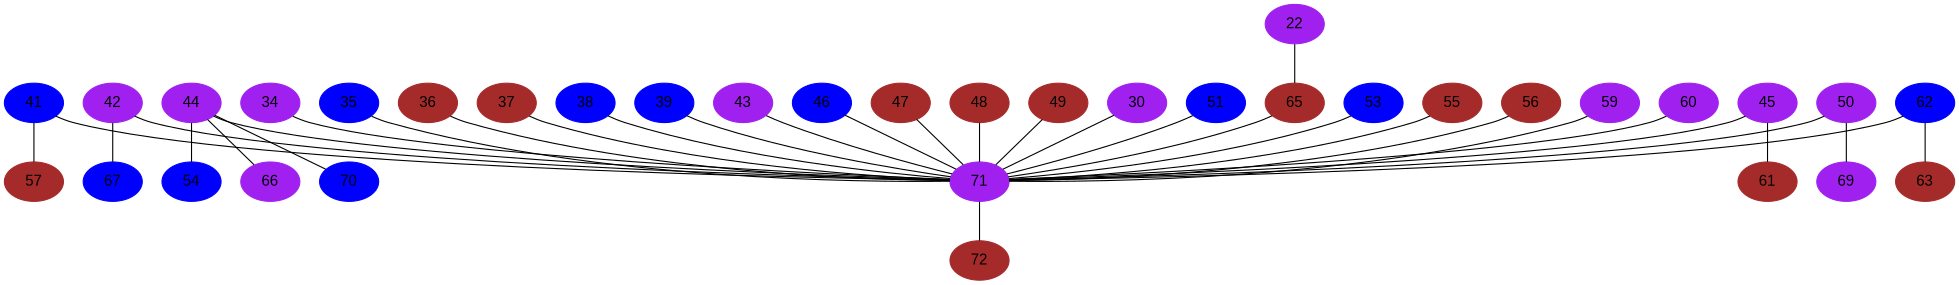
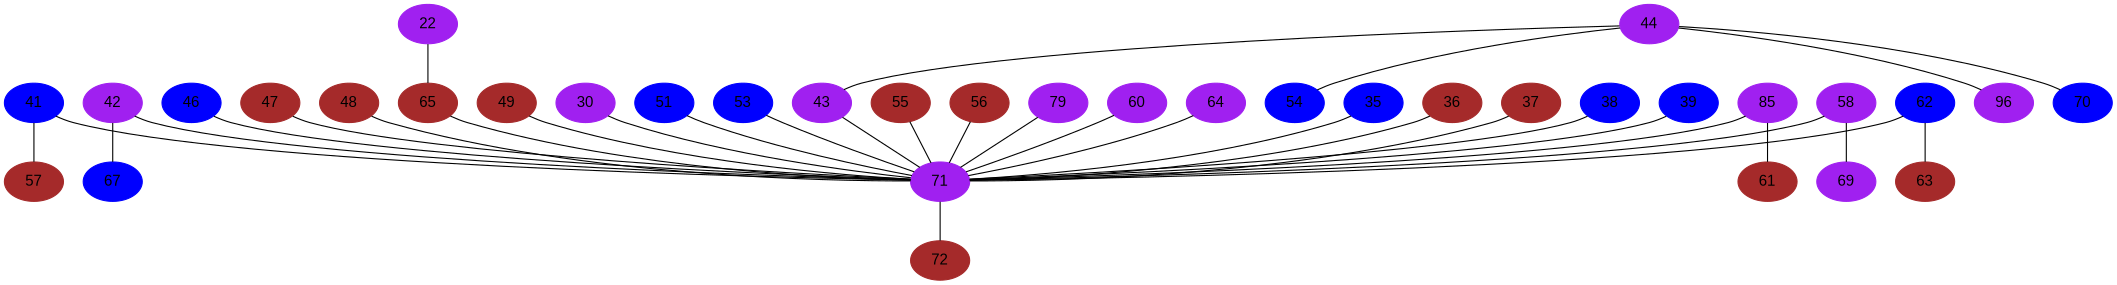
(270, 103) -> (1216, 103)
(1610, 103) -> (1058, 103)
(1768, 103) -> (1768, 103)
(1846, 103) -> (1846, 103)
(395, 148) -> (1230, 42)
(270, 182) -> (2004, 103)
